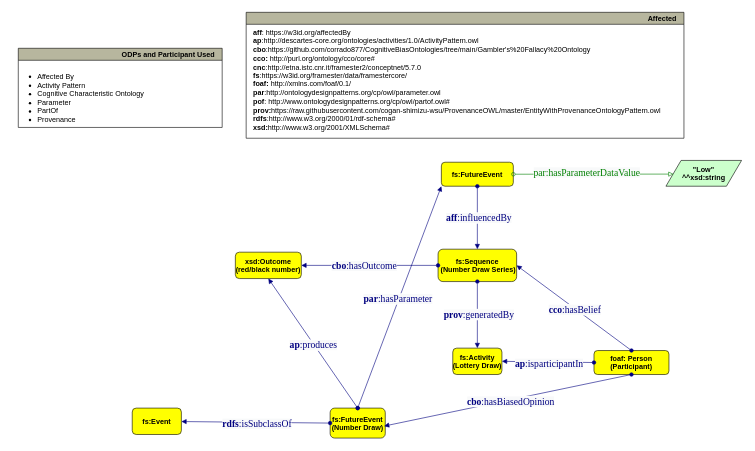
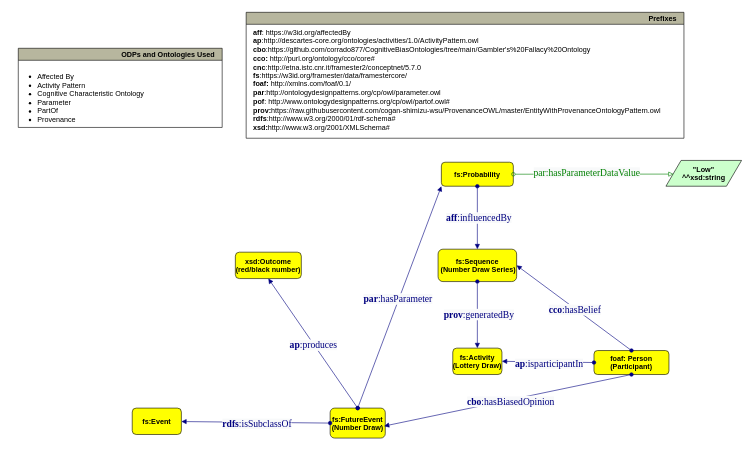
(661, 19) -> (662, 19)
(169, 55) -> (171, 55)
(477, 175) -> (477, 175)
(371, 266) -> none
